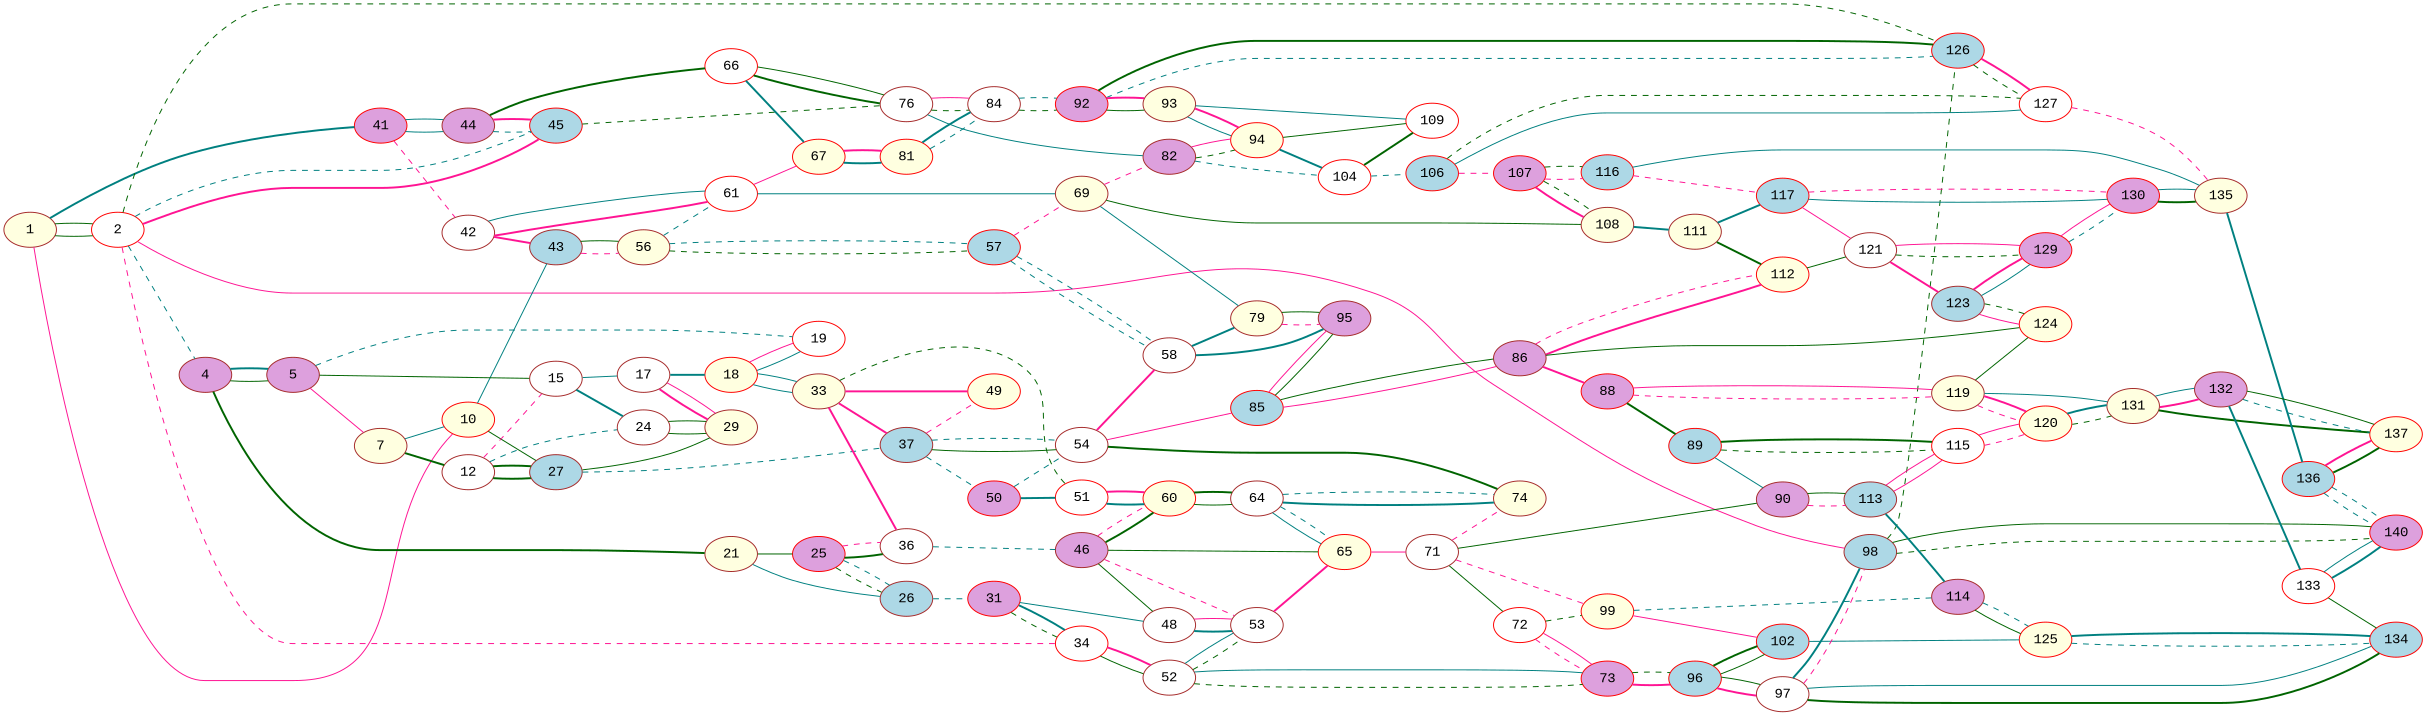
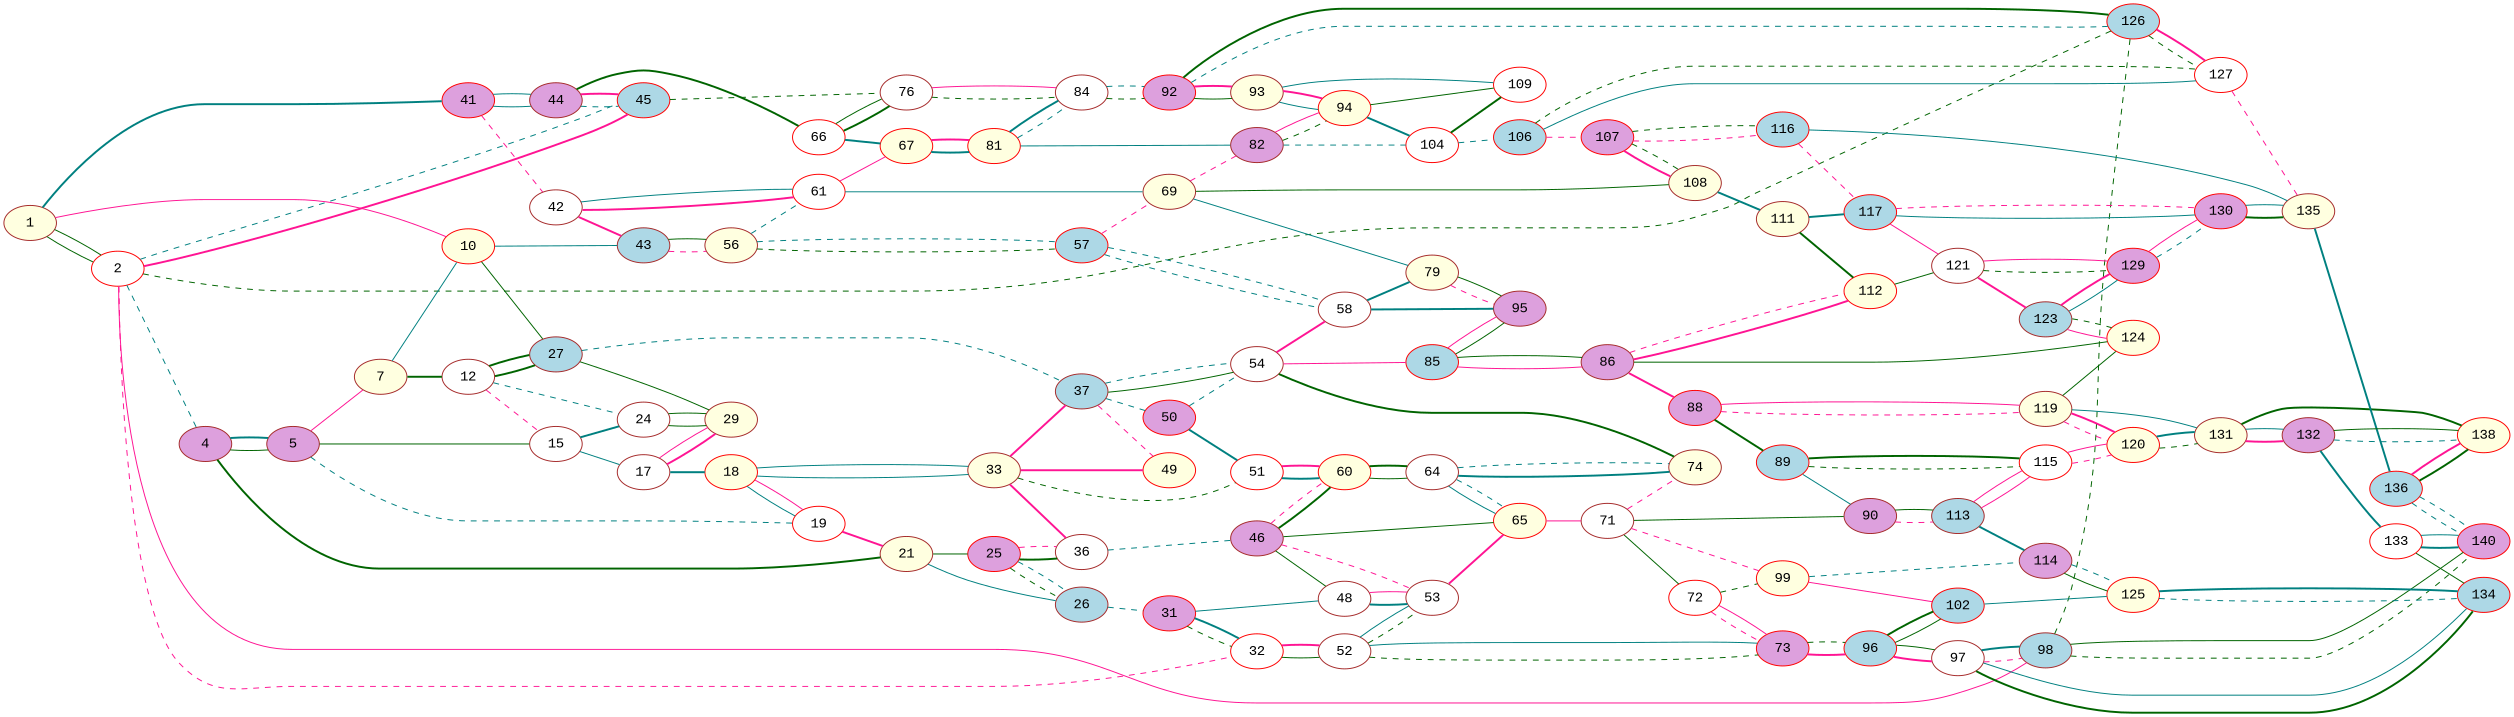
(1033, 144) -> (1125, 146)
(2396, 434) -> (2484, 435)
none -> (863, 539)
(1082, 644) -> (1257, 651)
